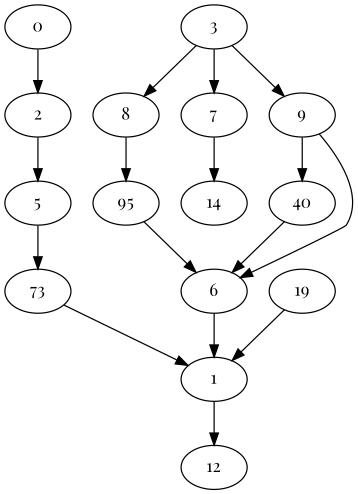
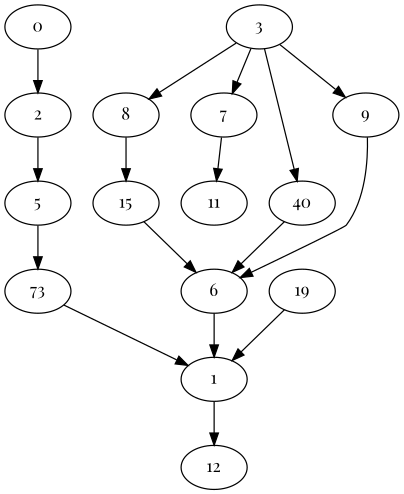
(302, 153) -> (279, 109)
(126, 203) -> (126, 203)
(214, 203) -> (214, 203)
